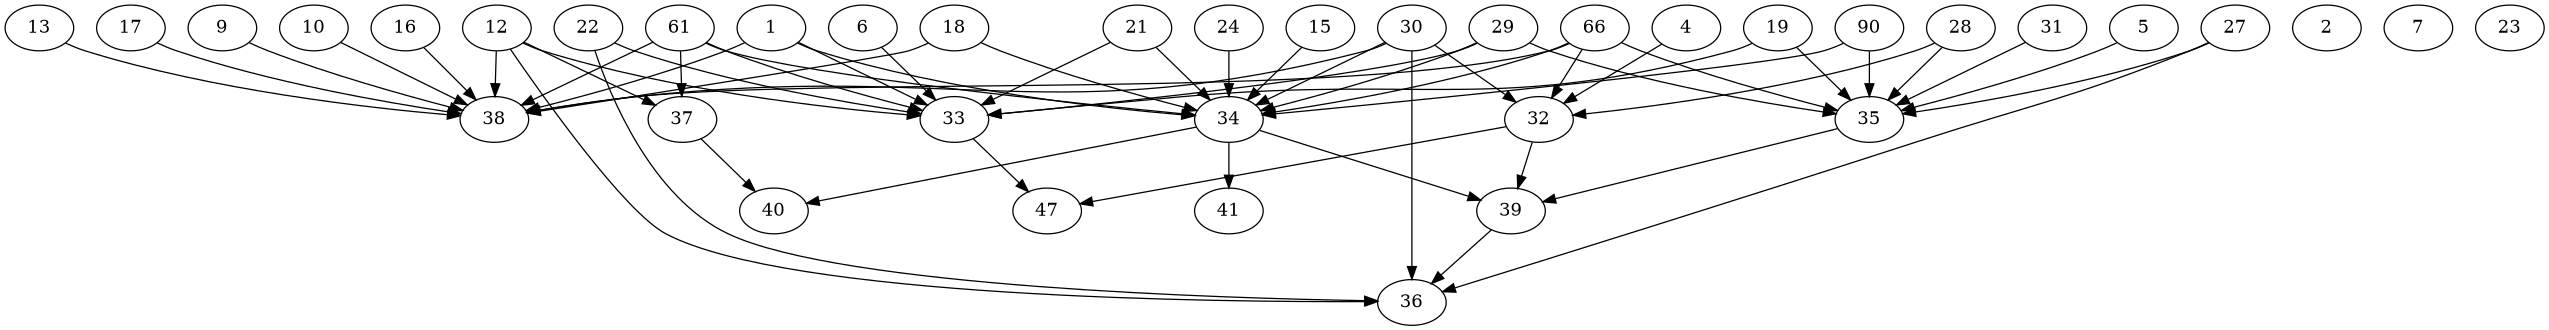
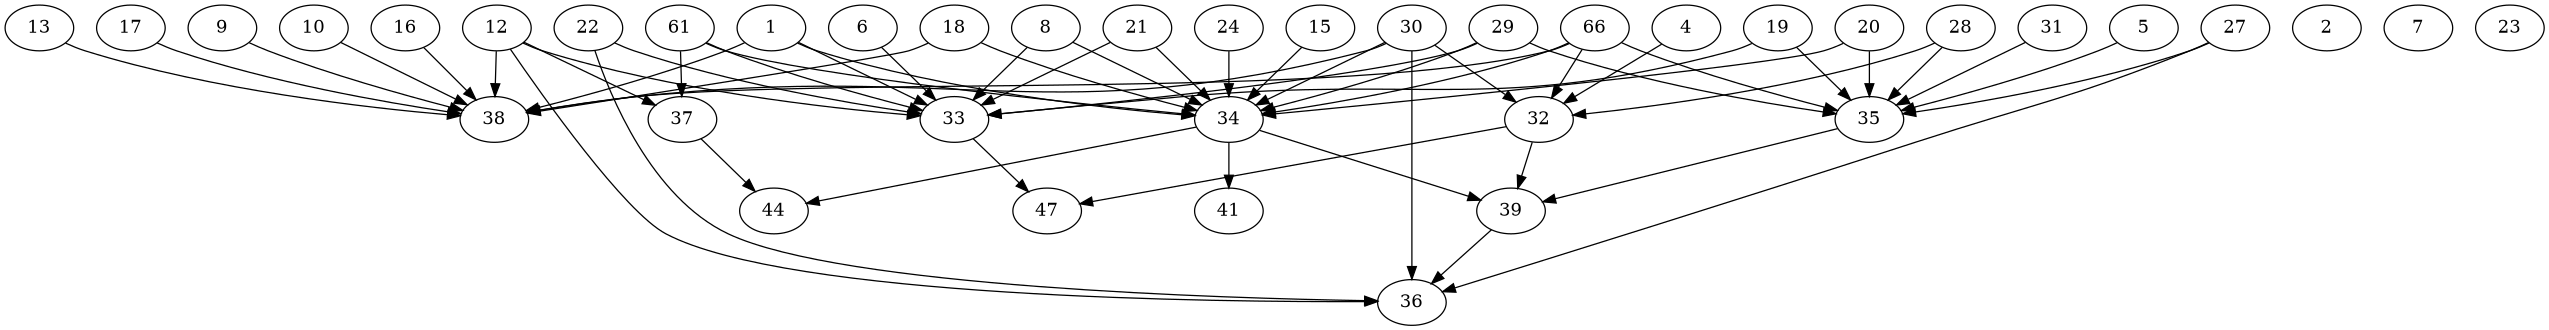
none -> (1046, 28)
(1869, 28) -> (1869, 28)
(578, 78) -> none
(774, 211) -> (774, 211)
